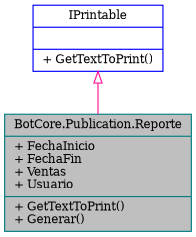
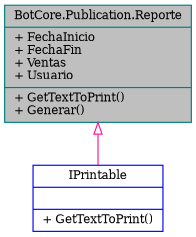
(98, 99) -> (98, 150)
